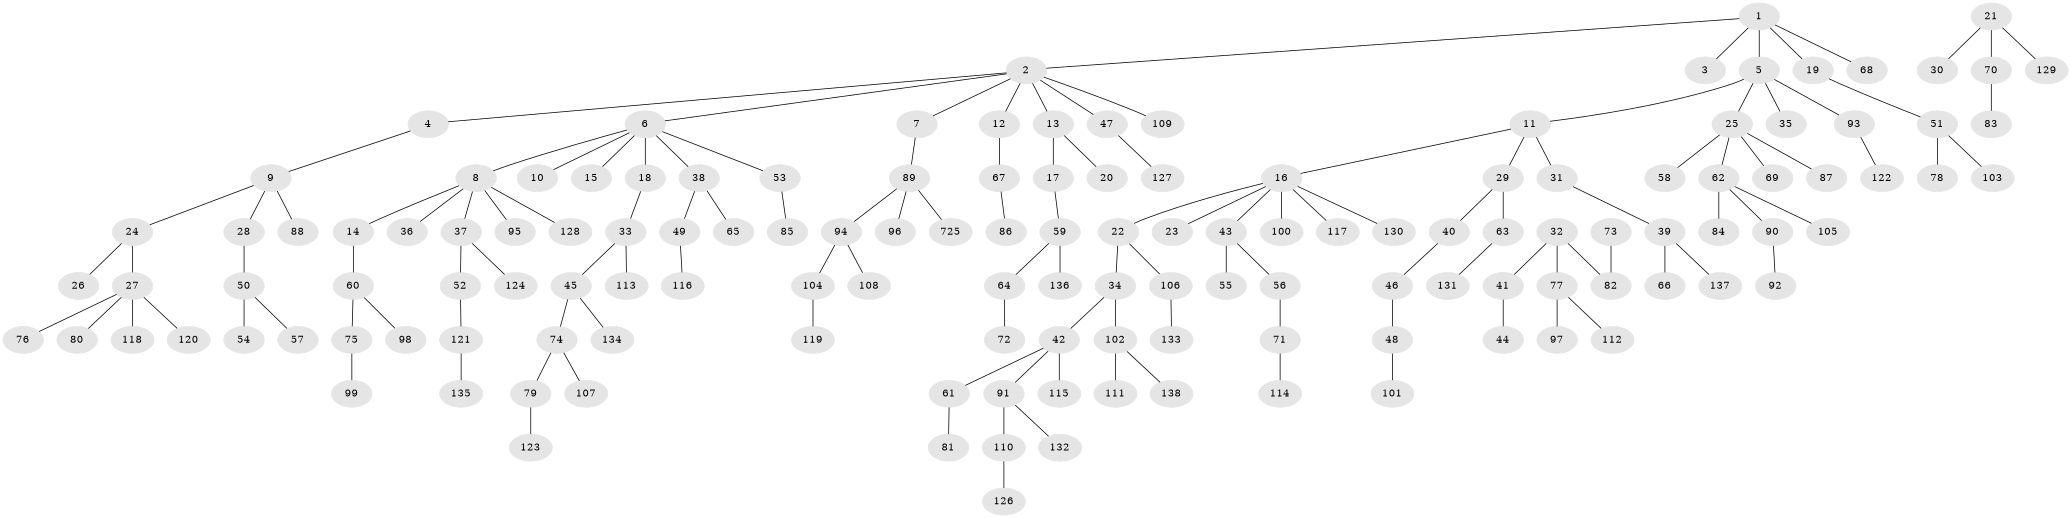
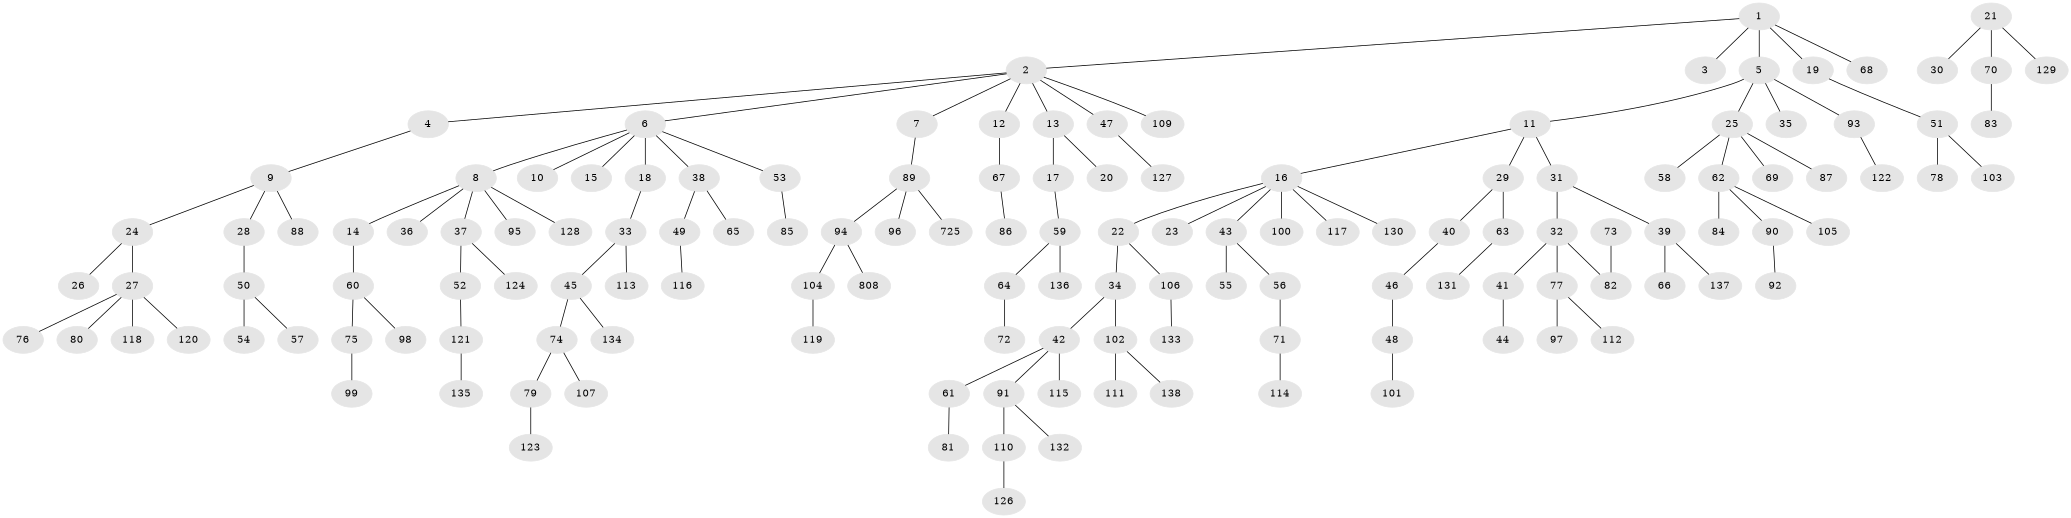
none -> (1557, 205)
(869, 286) -> (869, 286)
